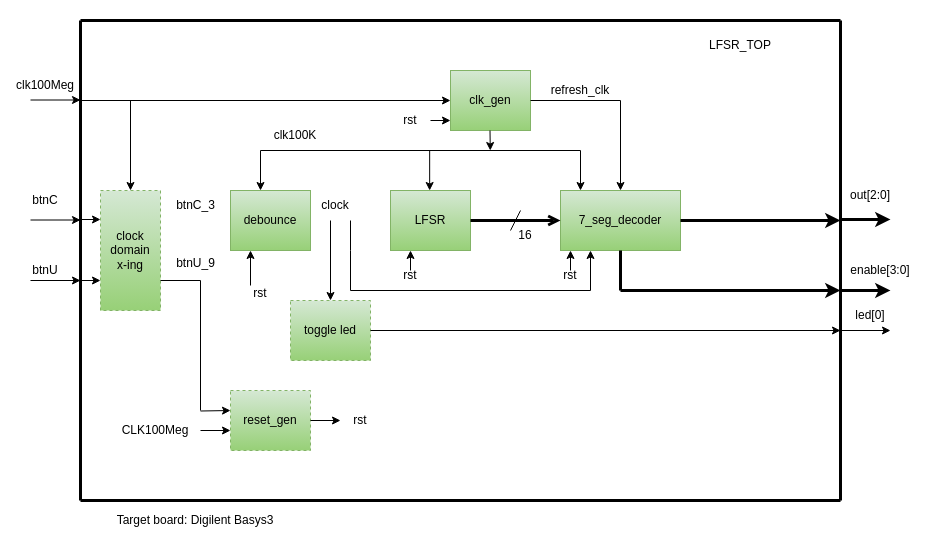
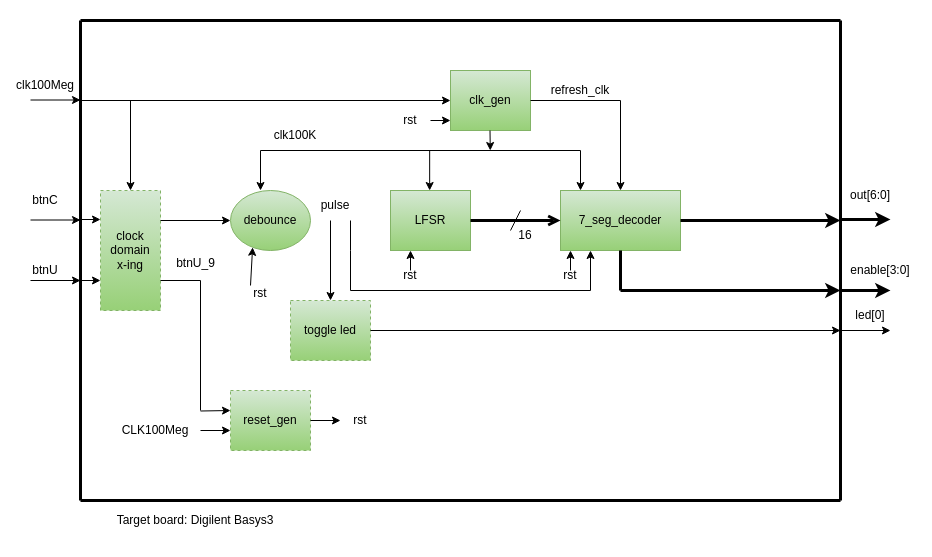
(741, 46) -> none
(871, 196) -> (871, 196)
(196, 206) -> none
(336, 206) -> (336, 206)
none -> (192, 221)
(271, 221) -> (271, 221)
